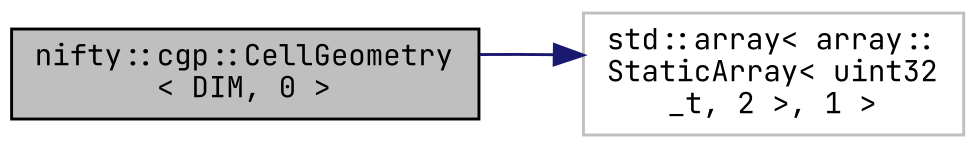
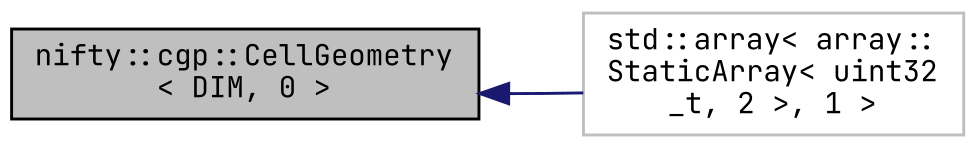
(517, 54) -> (546, 93)
